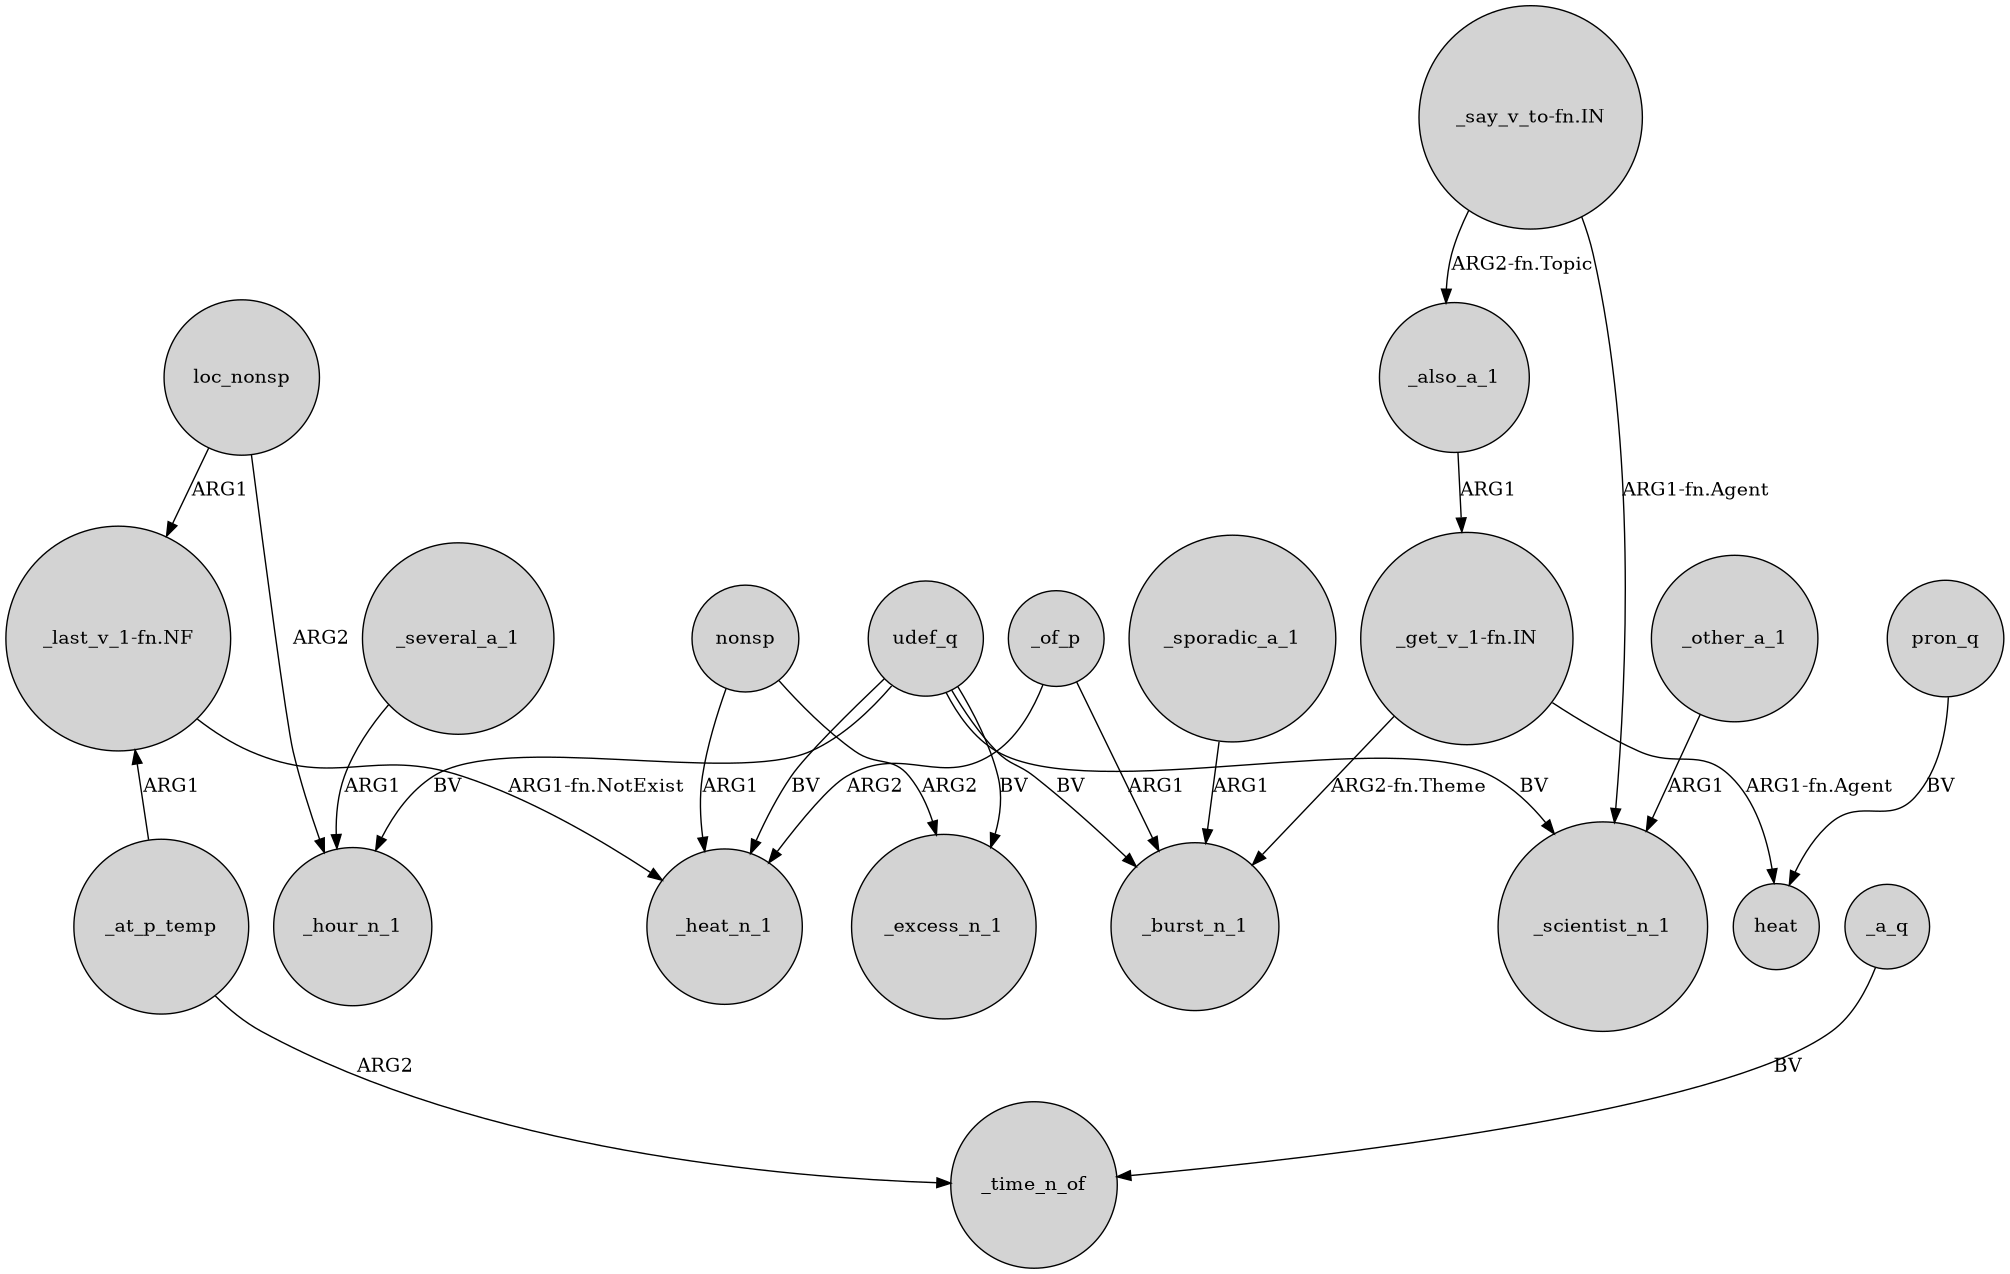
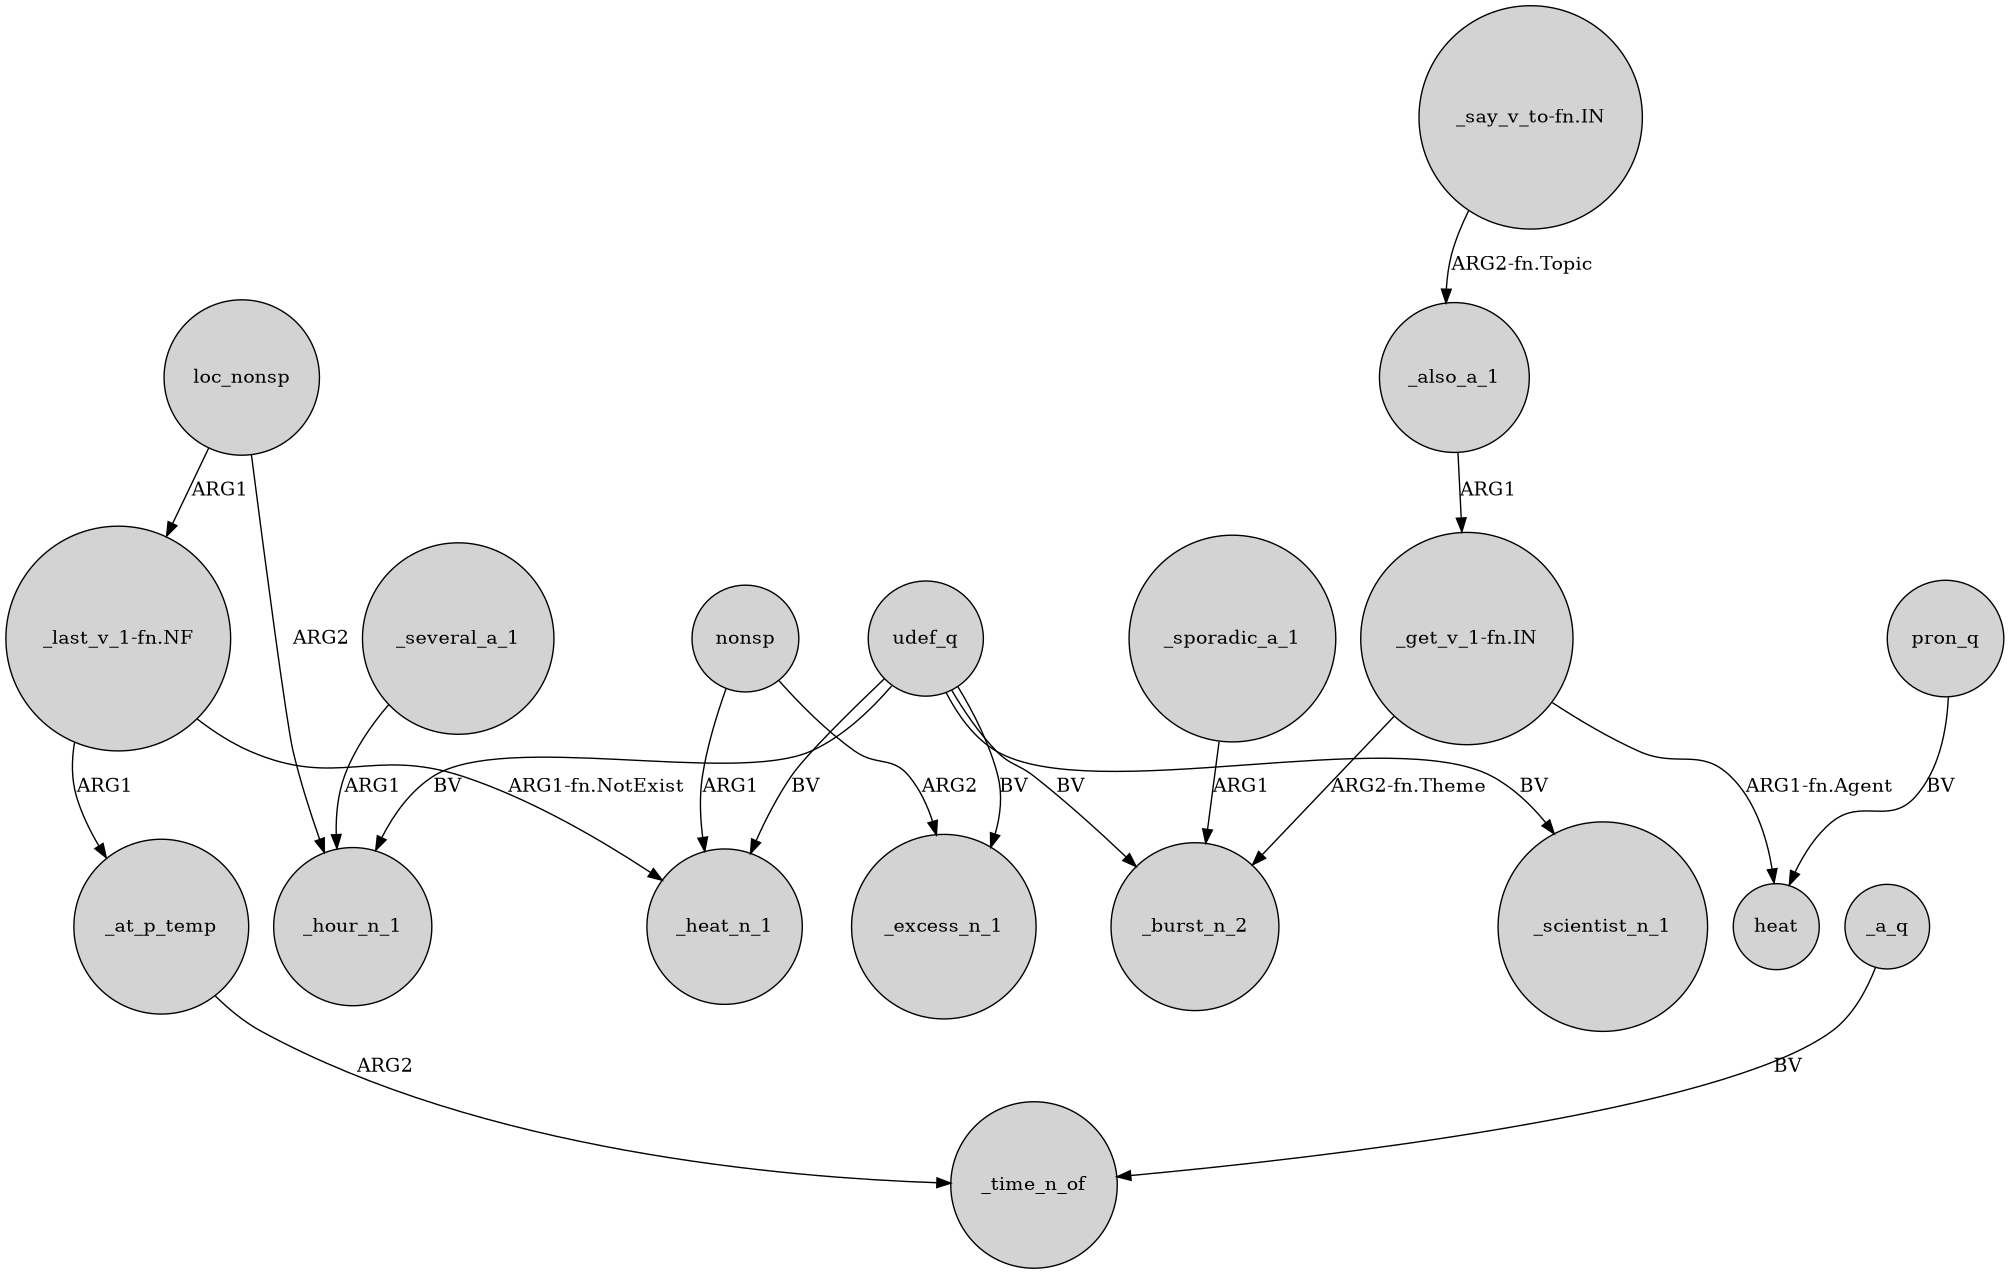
(1624, 511) -> none
(1056, 639) -> none
(1735, 639) -> none
(143, 802) -> (76, 796)
(1195, 927) -> (1195, 927)
